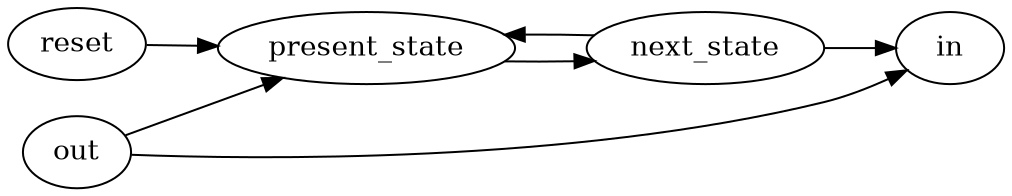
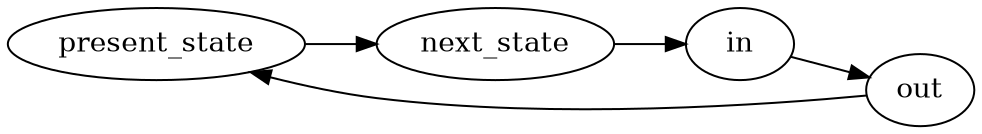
(560, 35) -> none
(77, 44) -> none
(514, 148) -> (820, 65)
